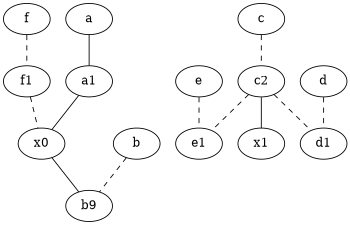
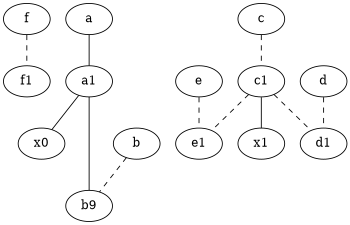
(261, 81) -> (261, 81)
(34, 112) -> none
(65, 175) -> (89, 144)
